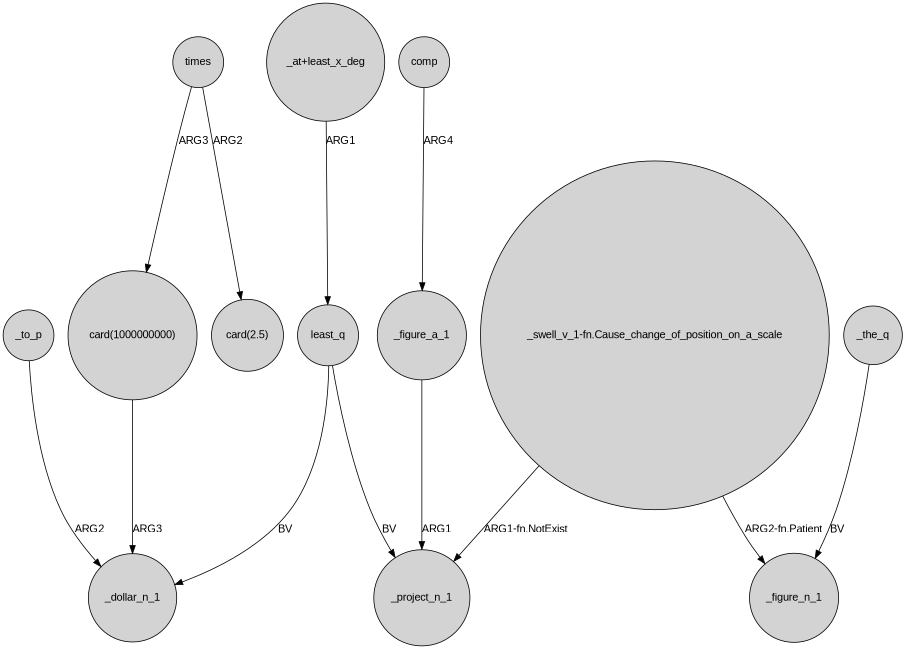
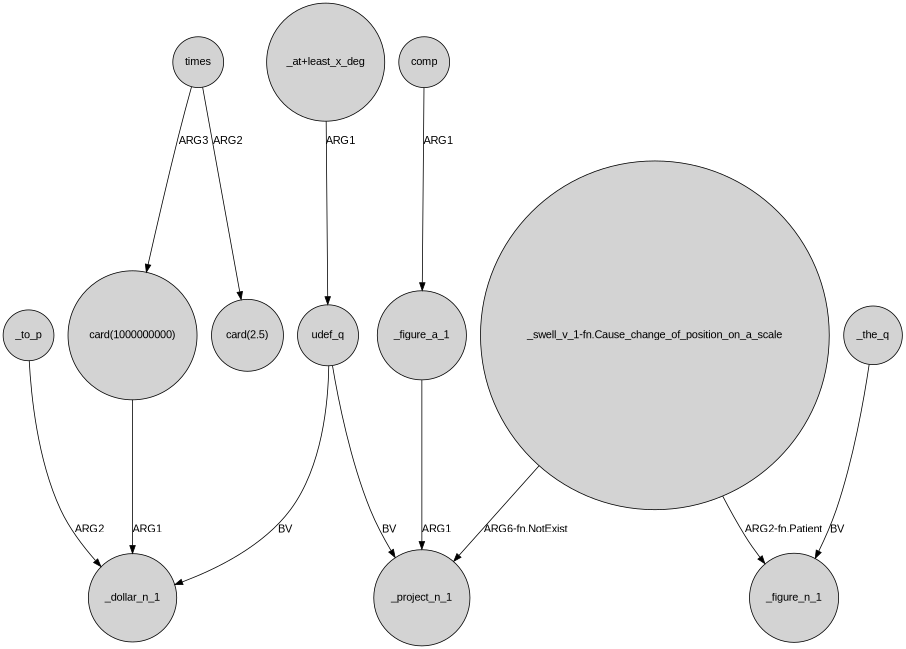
(438, 141) -> (438, 141)
(328, 335) -> (328, 335)
(147, 530) -> (147, 530)
(526, 530) -> (526, 530)
